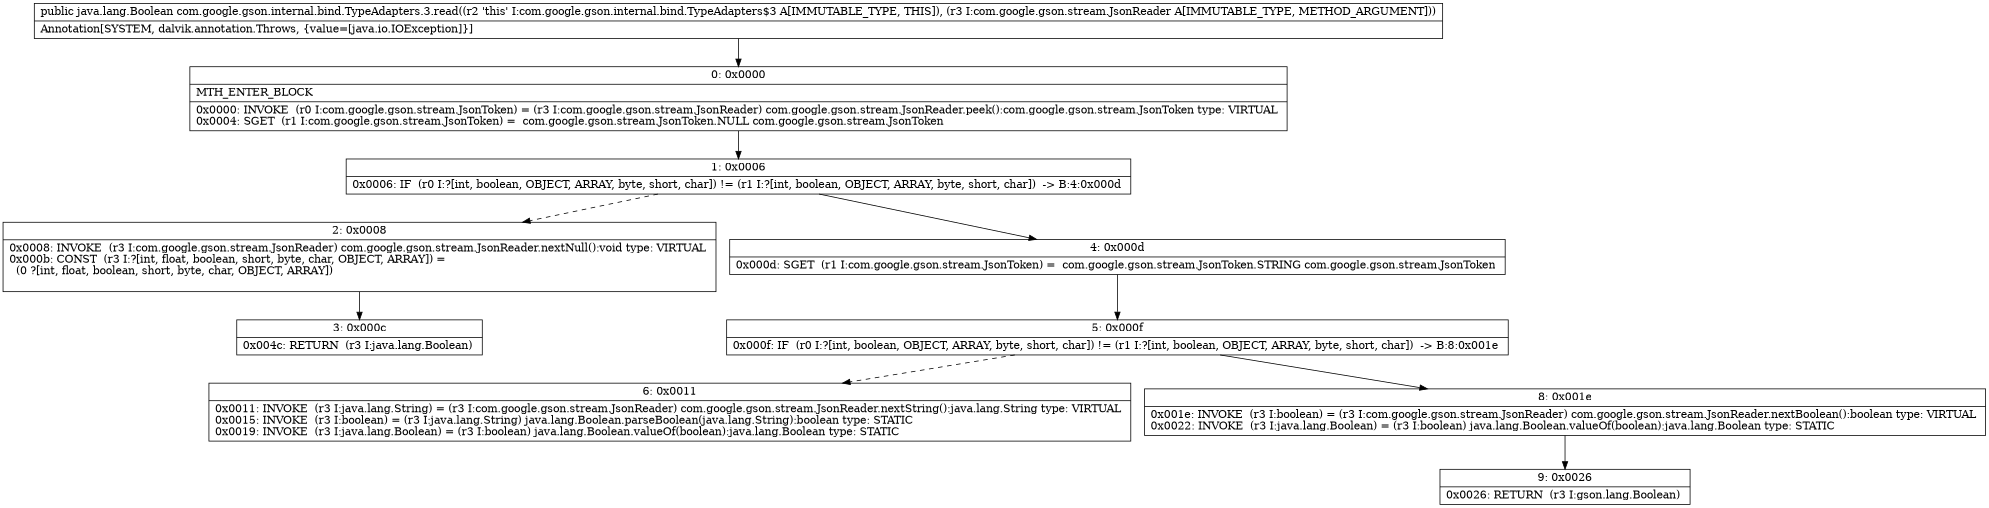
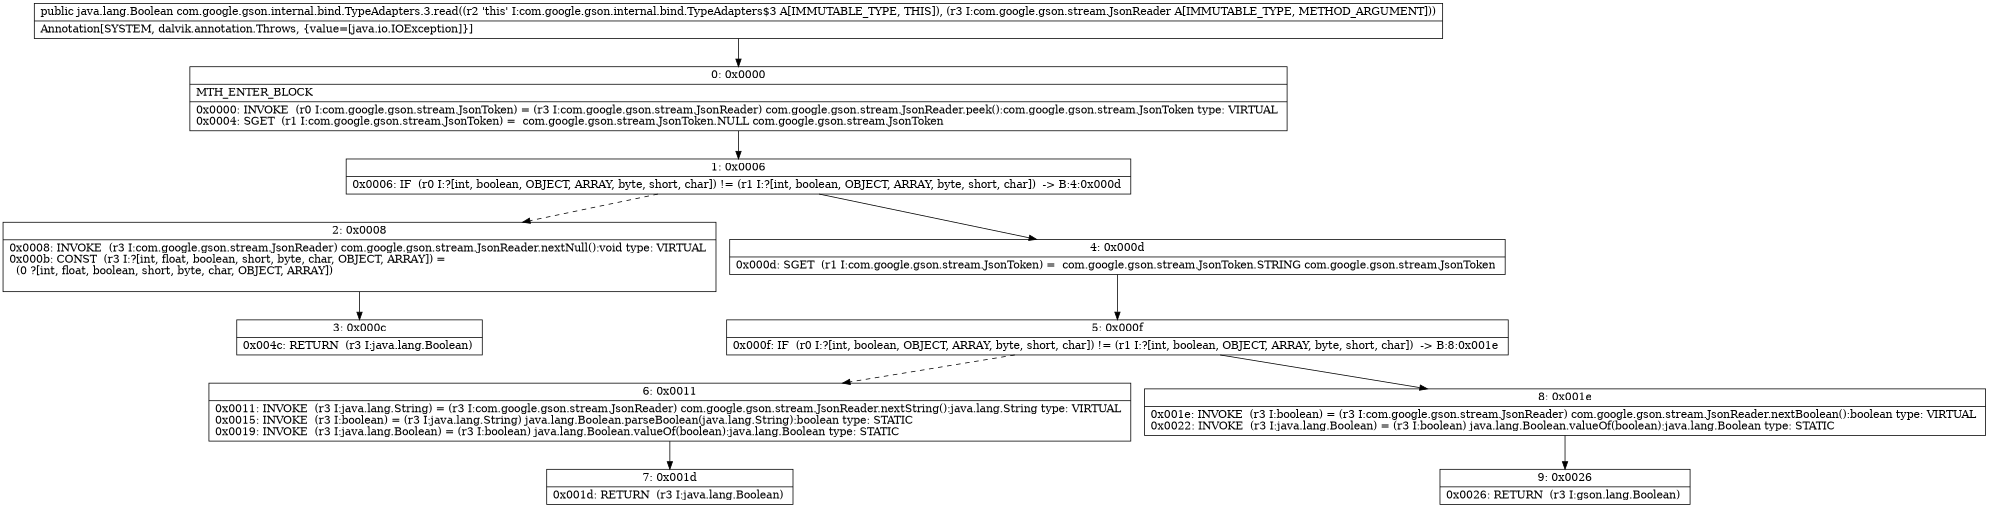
none -> (670, 487)
